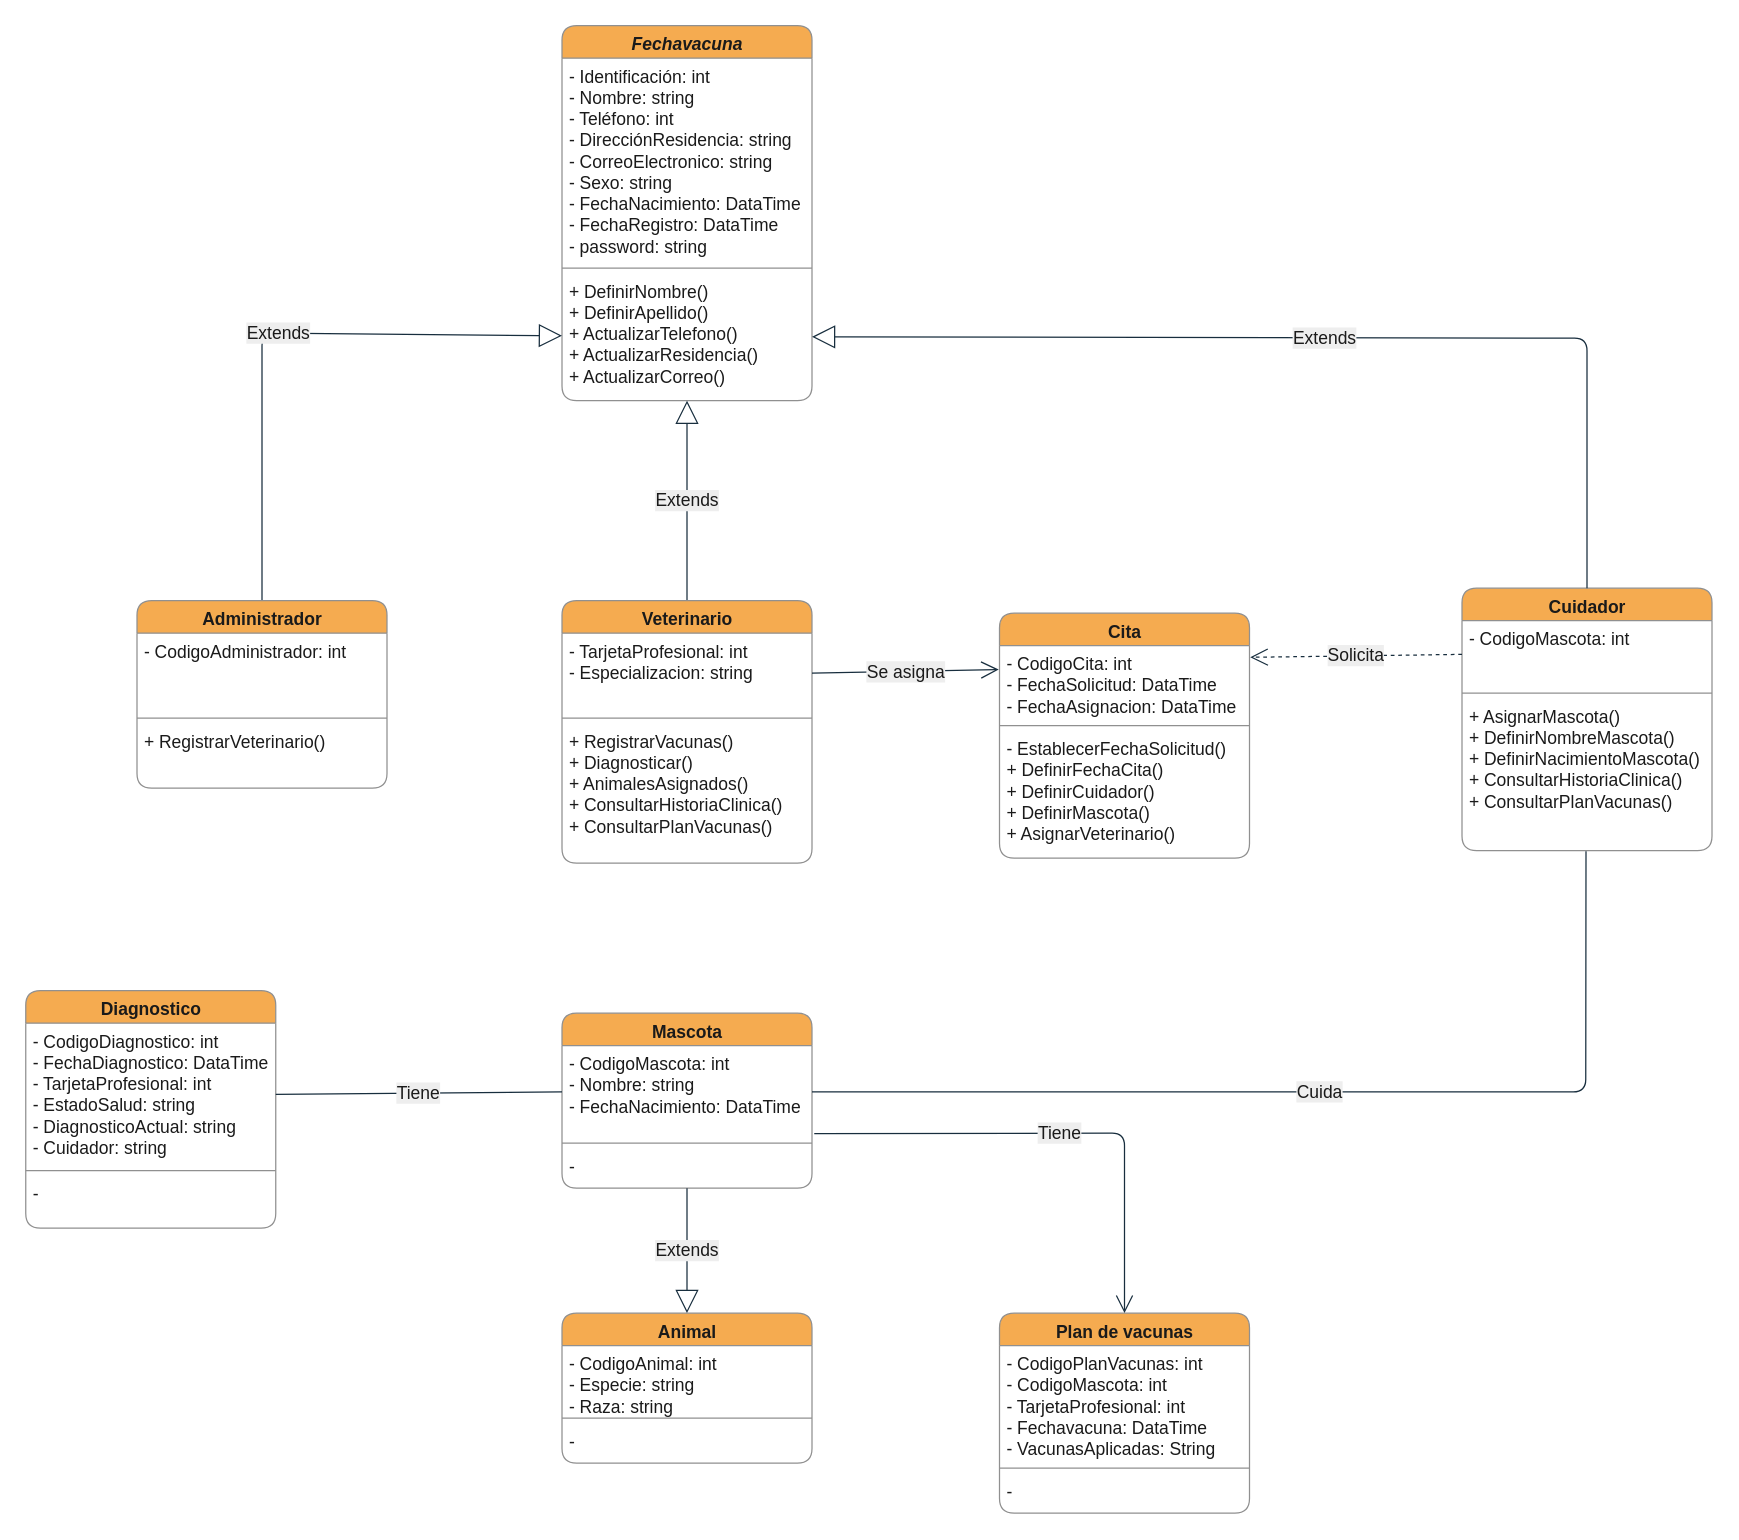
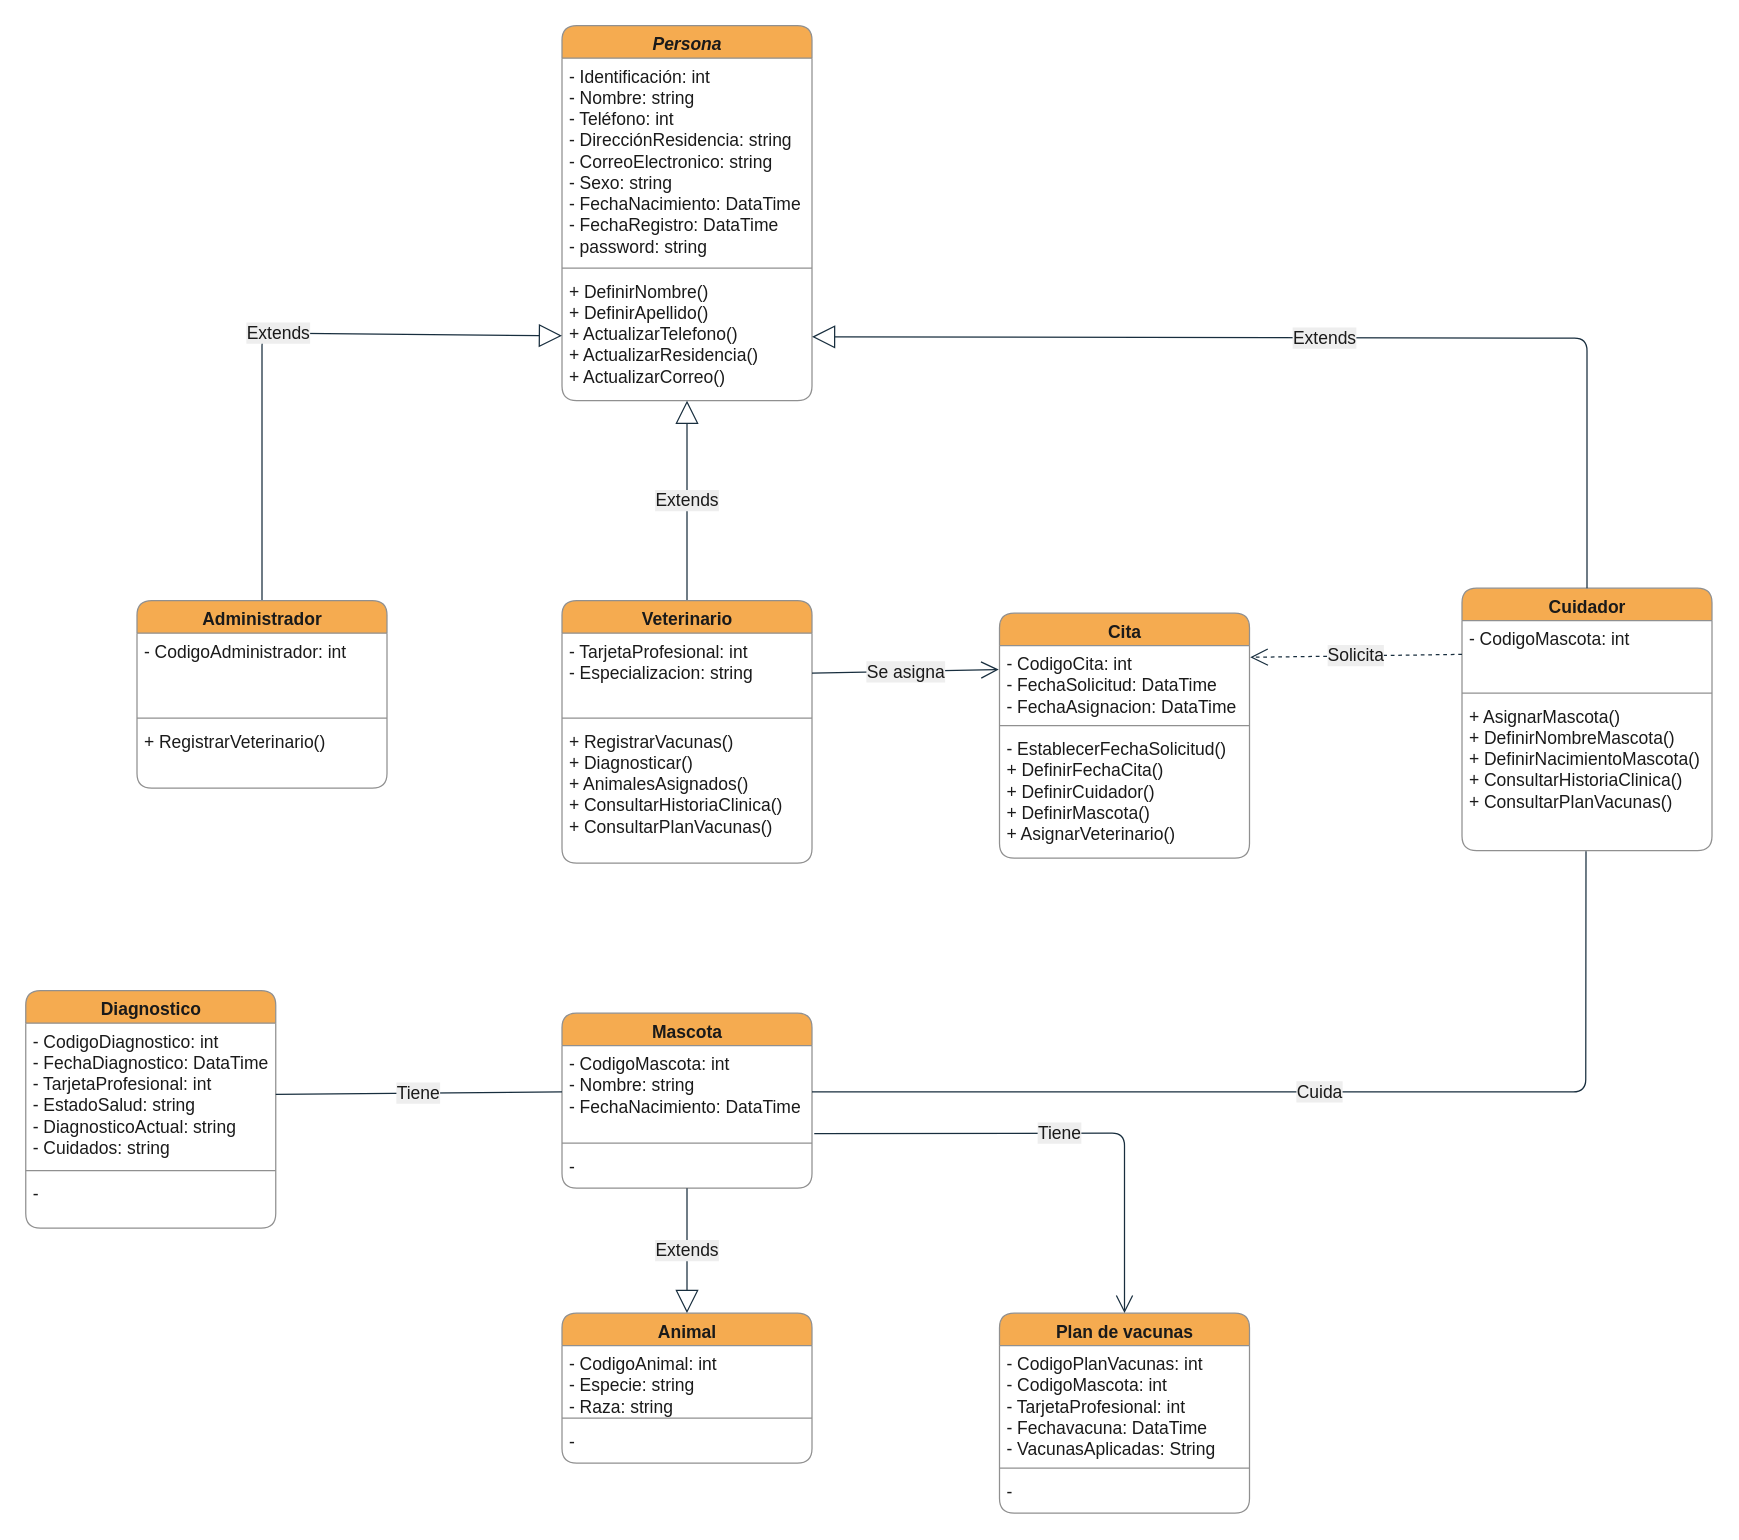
(688, 45) -> (688, 45)
(134, 1042) -> (134, 1042)
